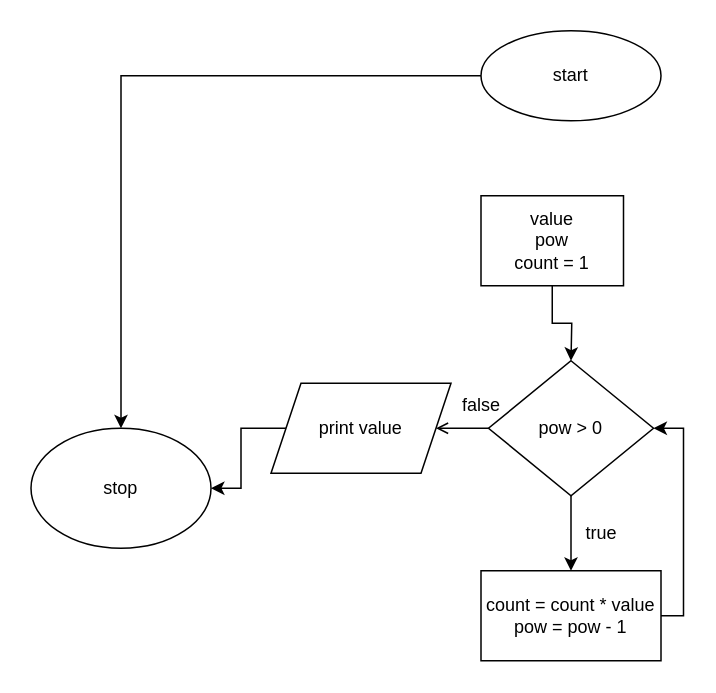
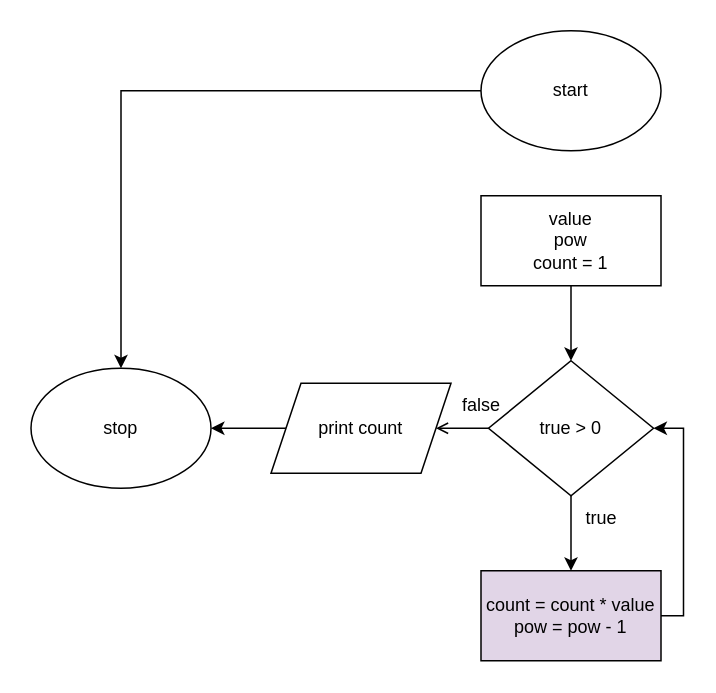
(571, 76) -> (571, 91)
(552, 241) -> (571, 241)
(361, 428) -> (361, 428)
(571, 428) -> (571, 428)
(121, 488) -> (121, 428)
(601, 533) -> (601, 518)
(571, 616) -> (571, 616)
